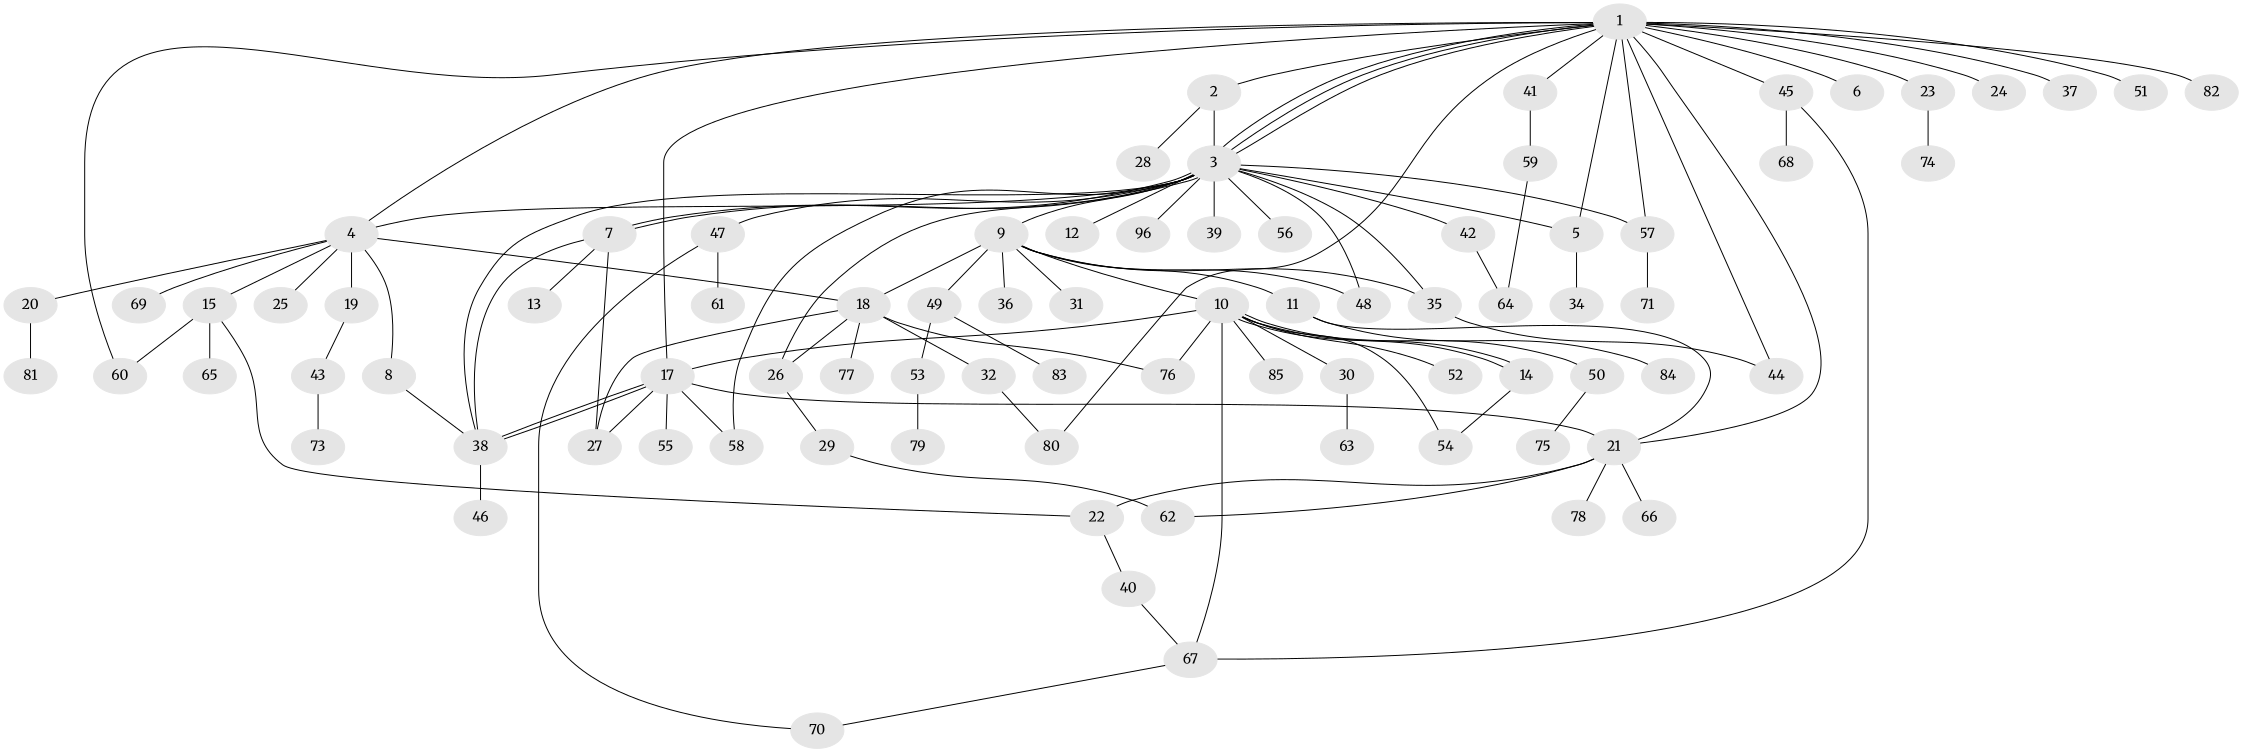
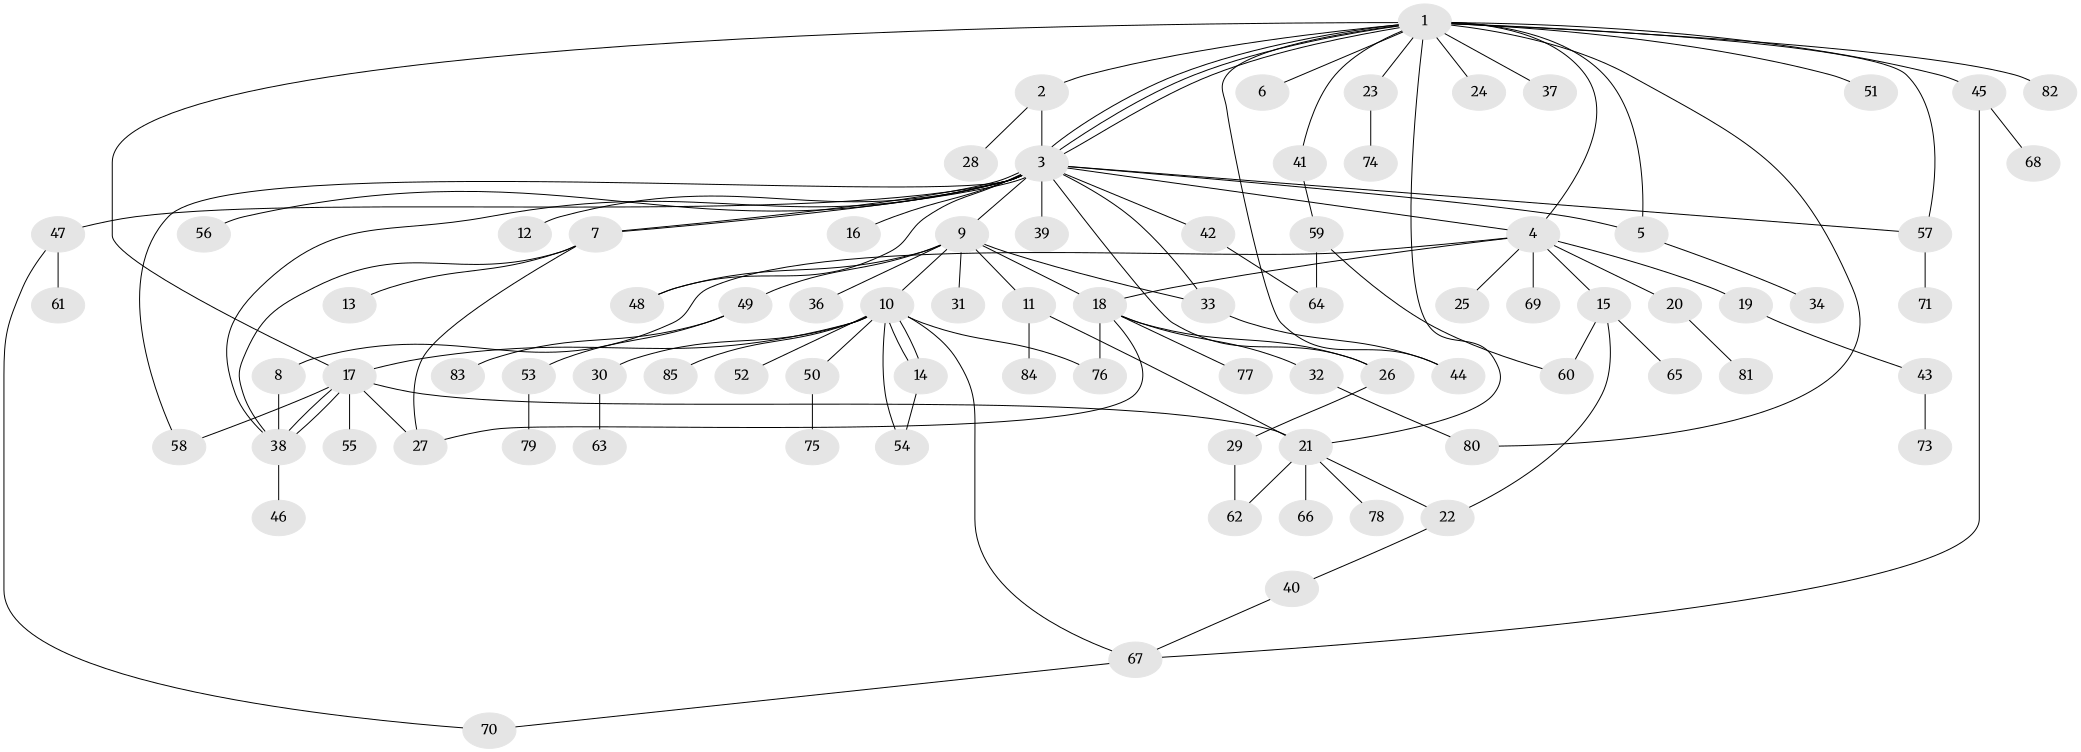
(658, 64) -> (1418, 318)
(1143, 234) -> (854, 234)
(1435, 305) -> (1208, 305)
